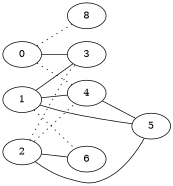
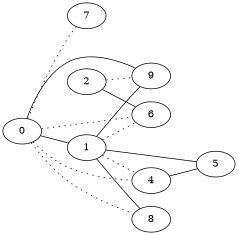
none -> (87, 16)
(87, 54) -> (151, 76)
(60, 96) -> (119, 164)
(55, 123) -> none
none -> (87, 123)
none -> (55, 139)
(97, 182) -> none
none -> (118, 184)
